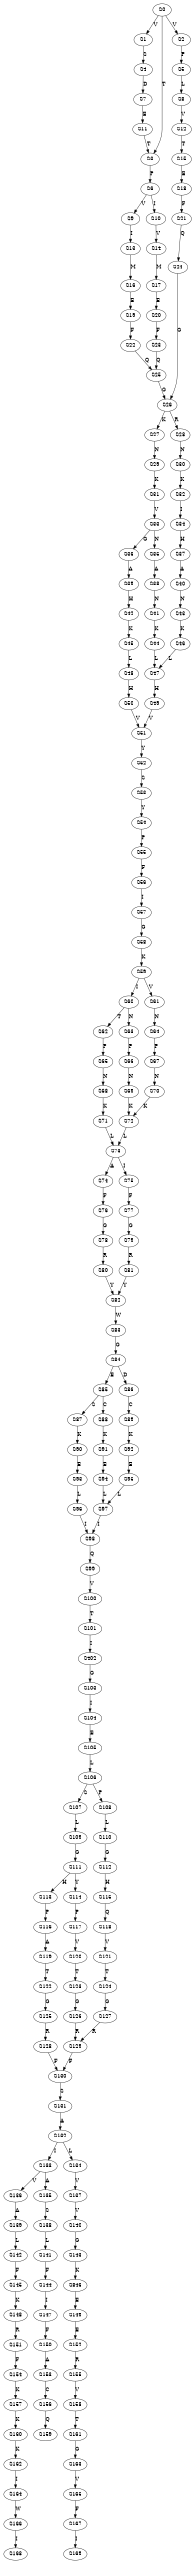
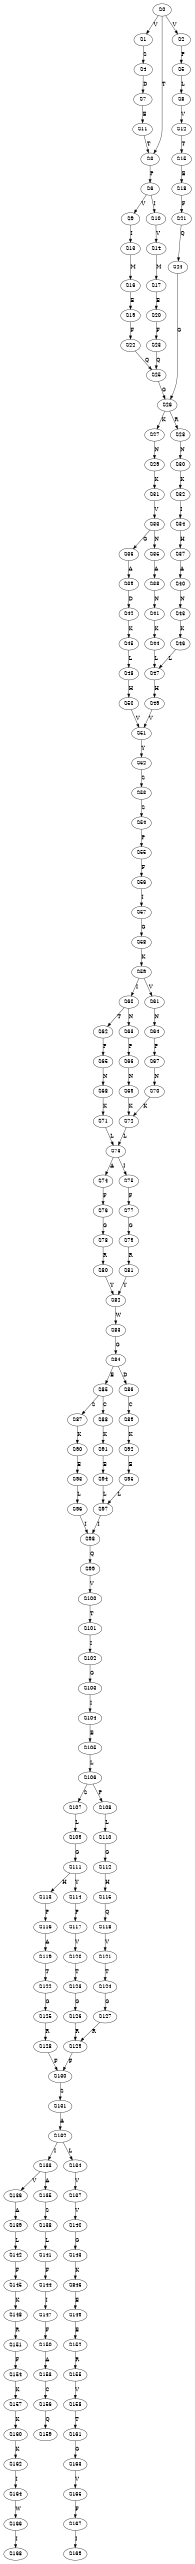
(131, 599) -> (131, 599)
(143, 808) -> (143, 808)
(90, 1659) -> (90, 1659)
